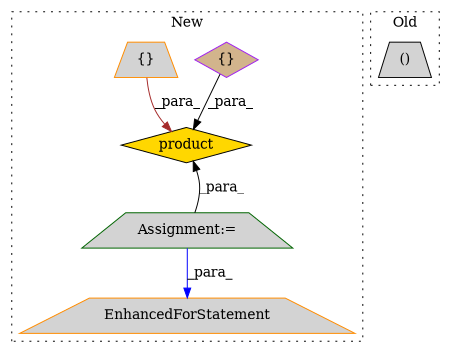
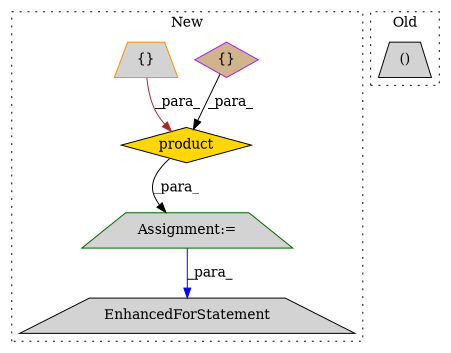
(200, 192) -> (154, 180)
(187, 316) -> (187, 316)
